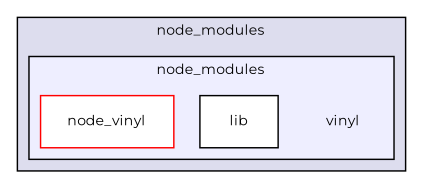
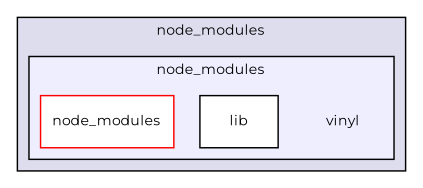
(107, 122) -> (107, 122)
